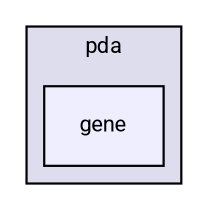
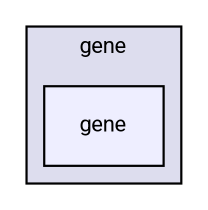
(104, 48) -> (104, 48)
